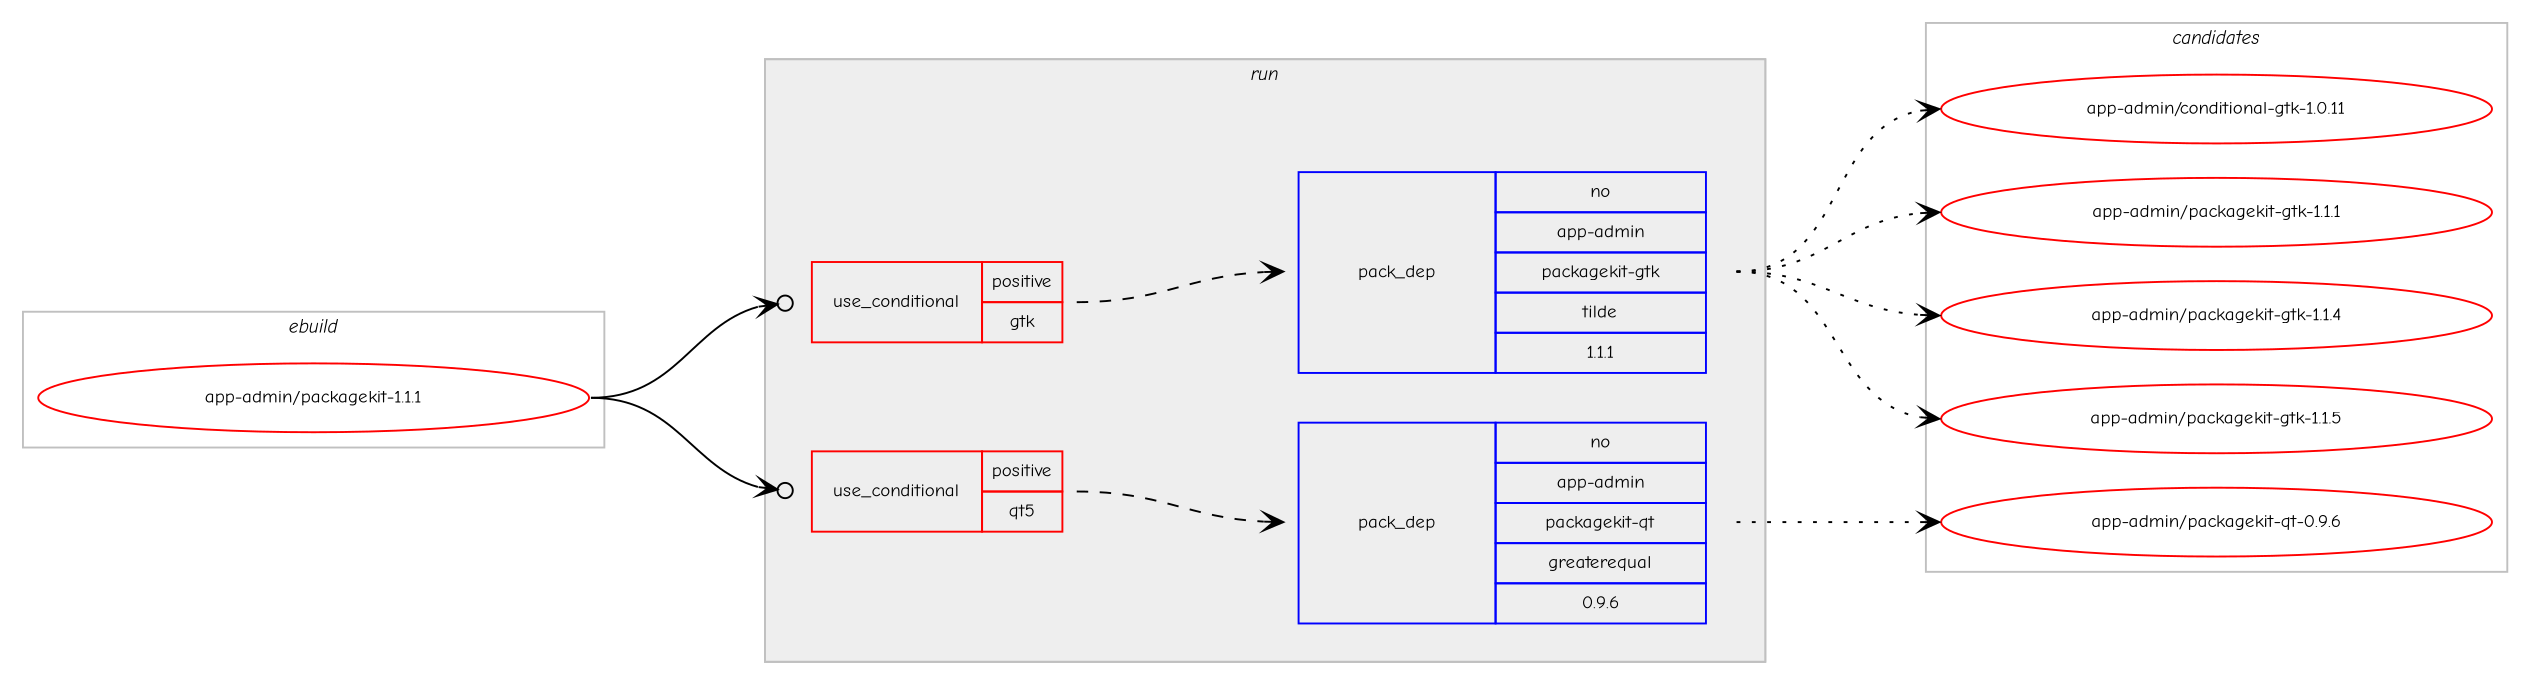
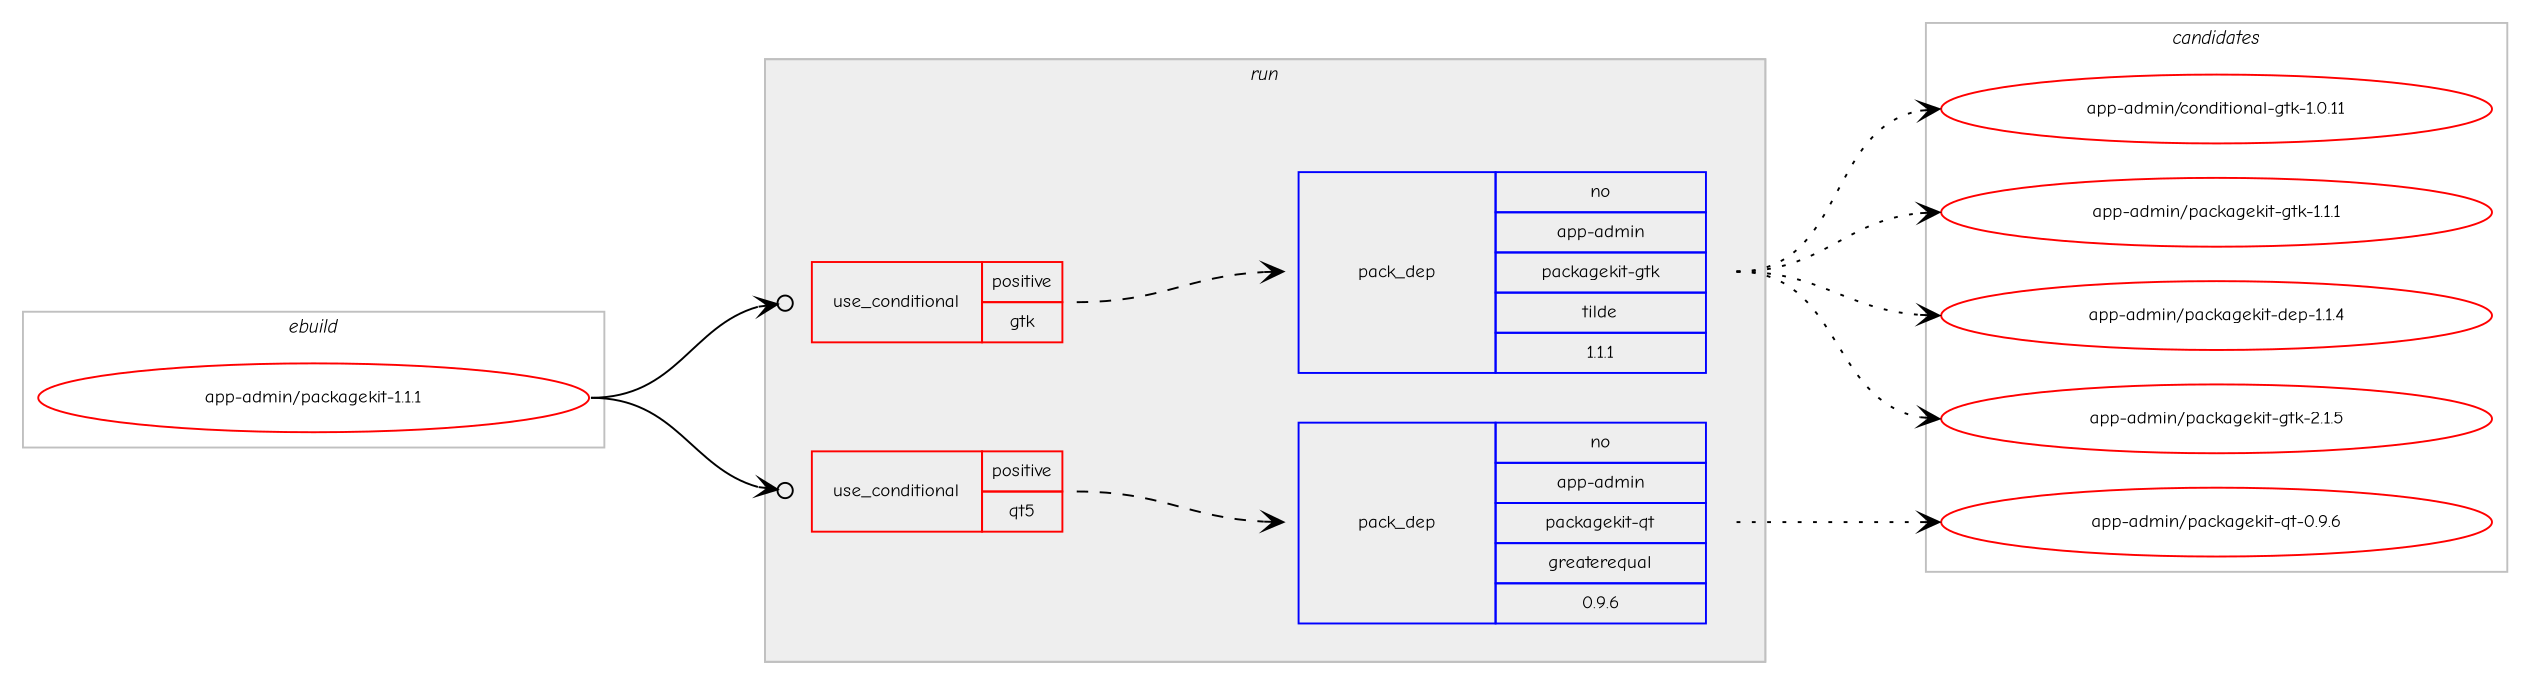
(2217, 316) -> (2217, 316)
(2217, 419) -> (2217, 419)
